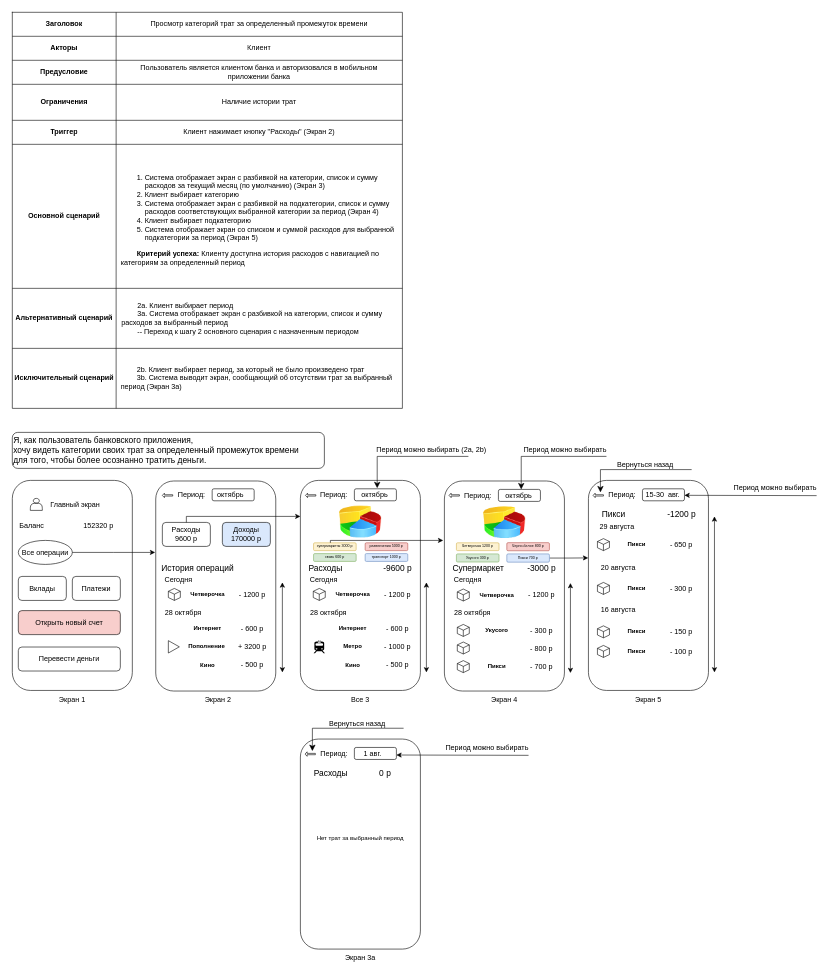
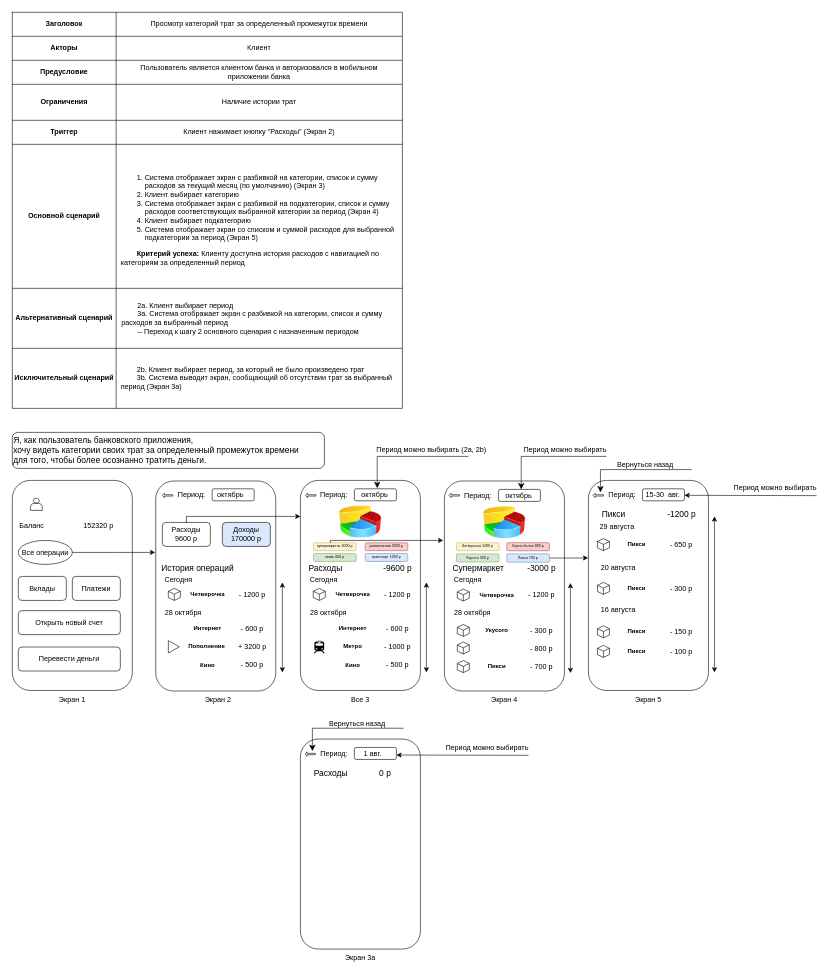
(75, 504) -> none
(69, 622) -> (69, 622)
(360, 837) -> none
